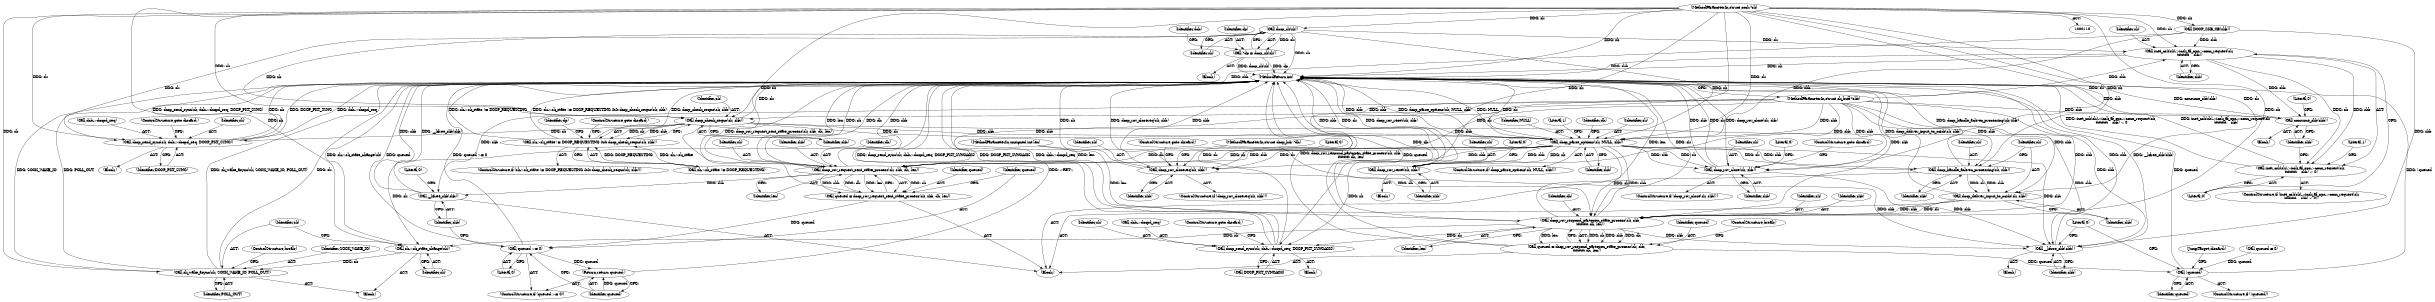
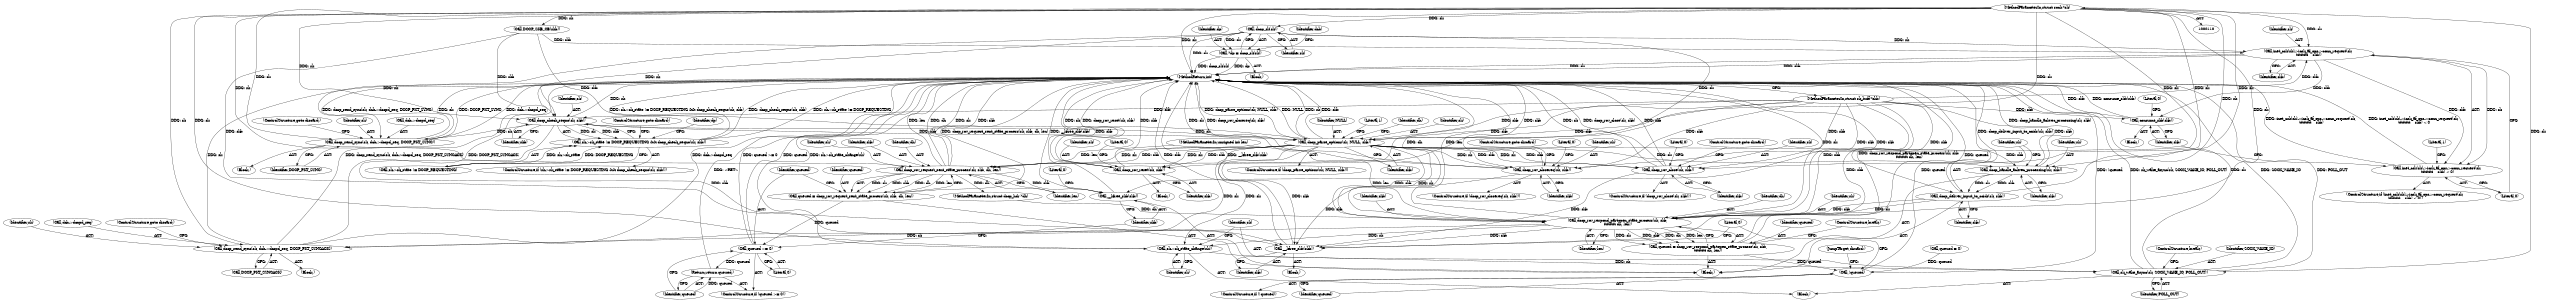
(2195, 91) -> (2214, 128)
(1123, 160) -> (969, 182)
